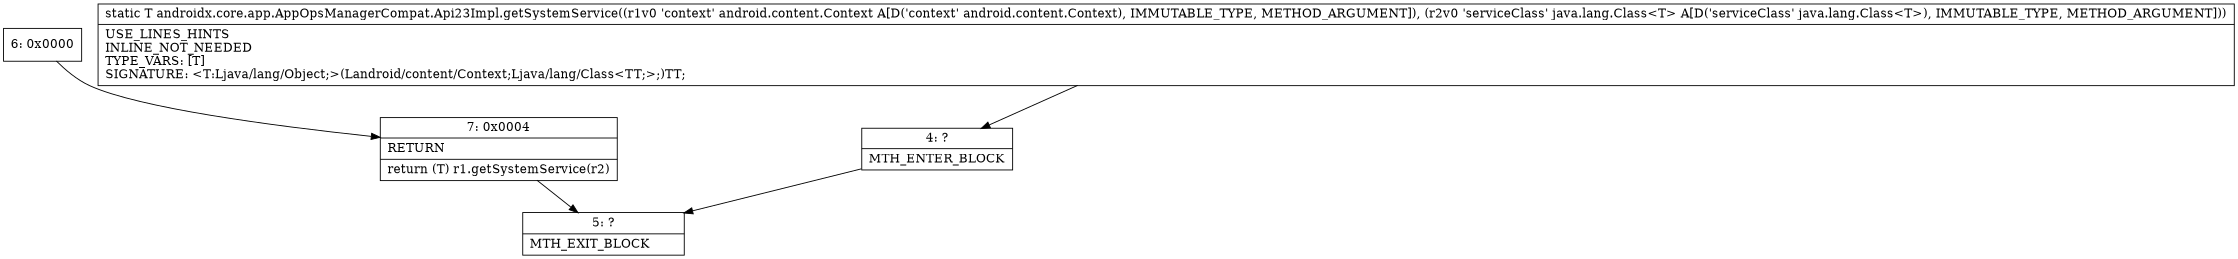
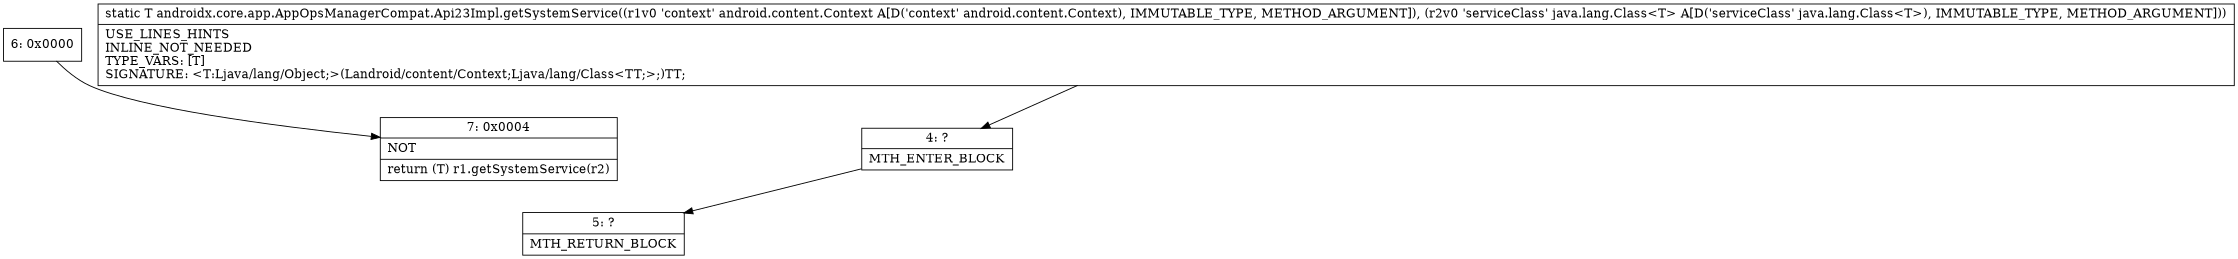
(416, 148) -> (402, 148)
(554, 194) -> none
(590, 244) -> (604, 244)
